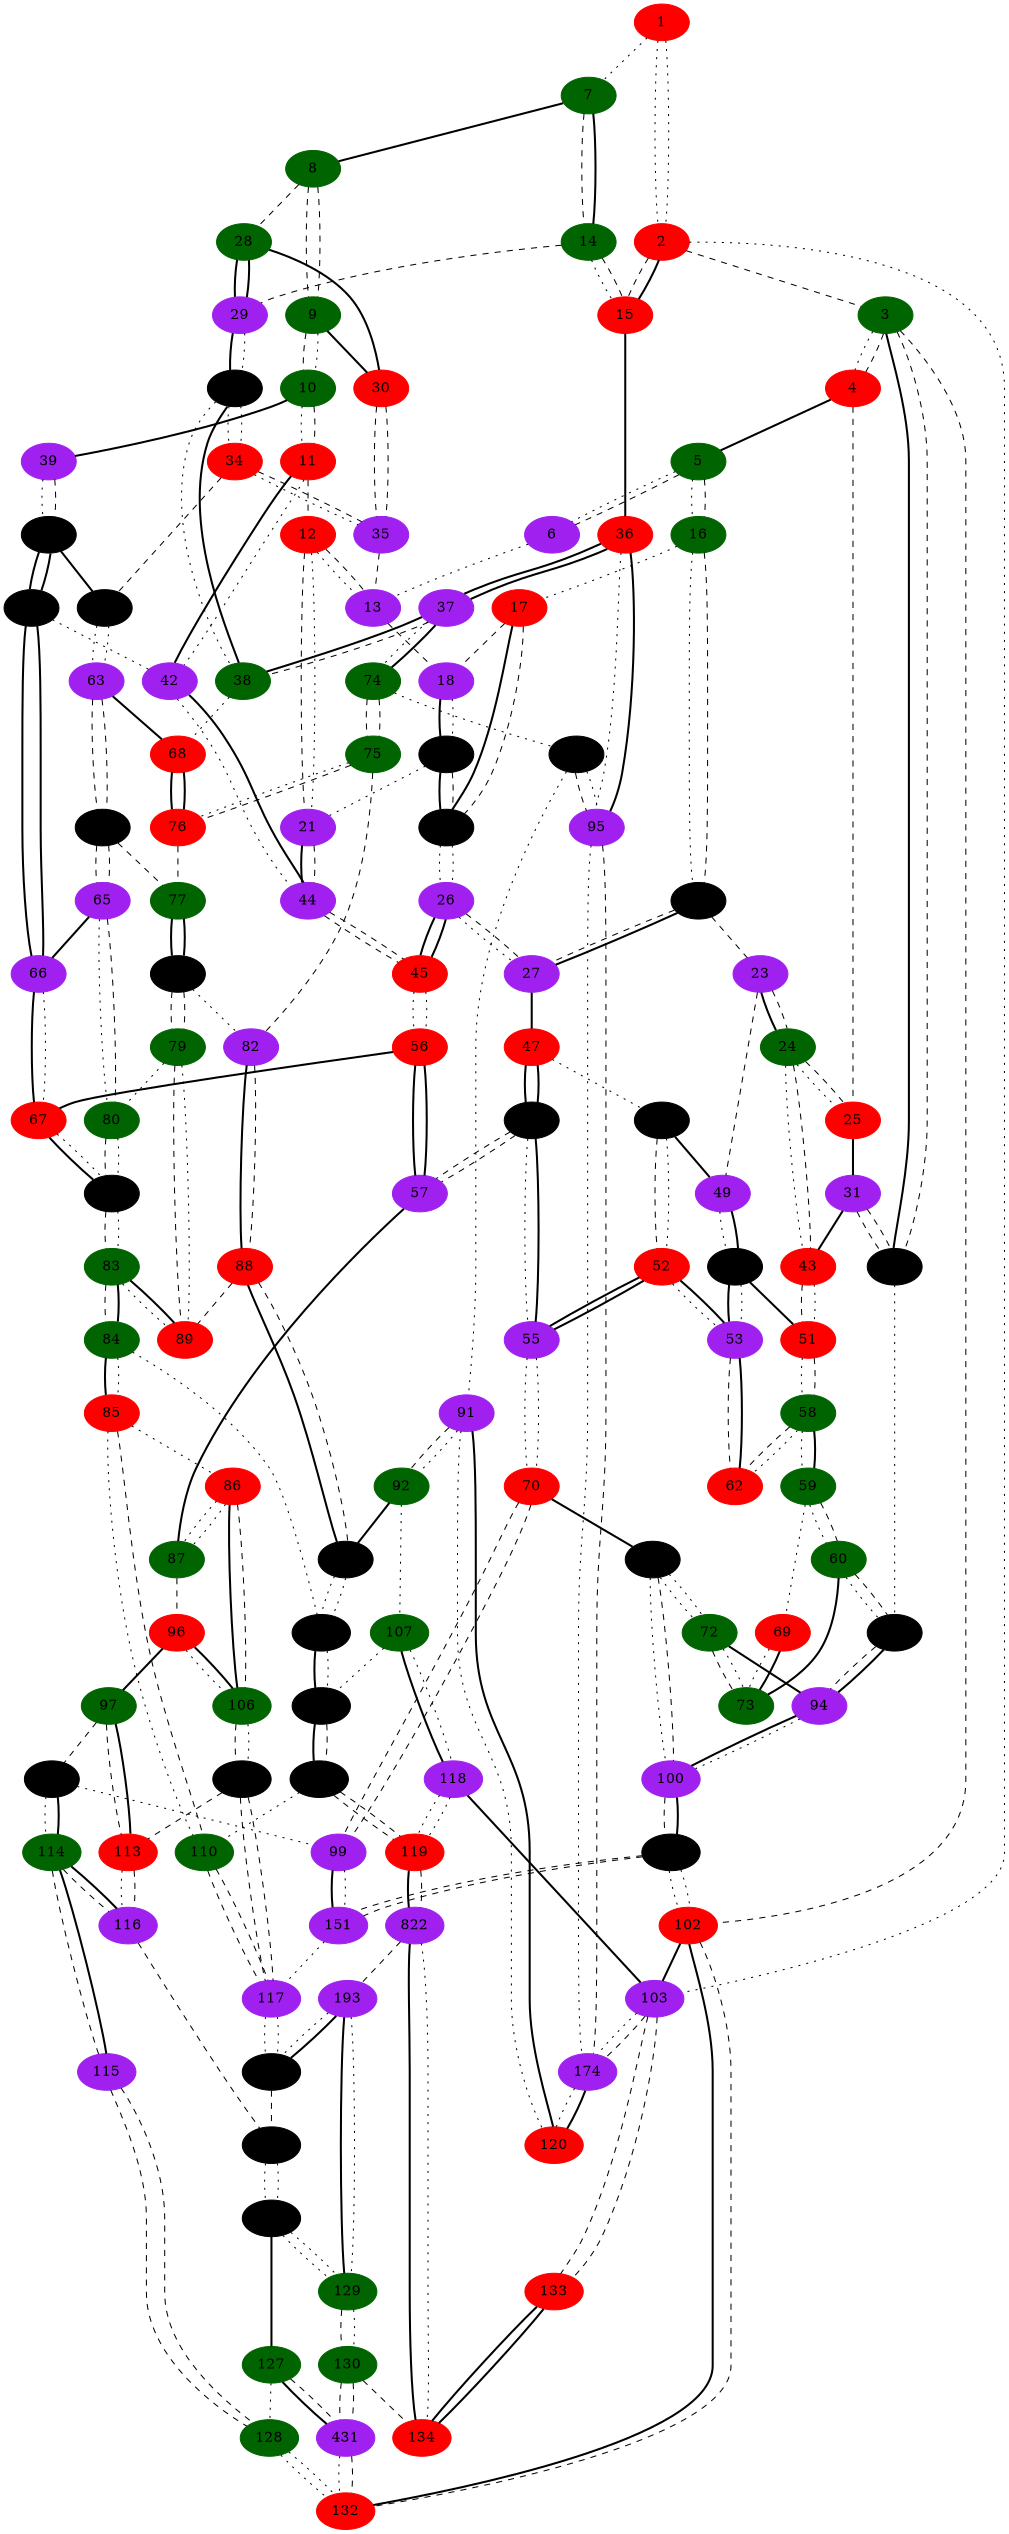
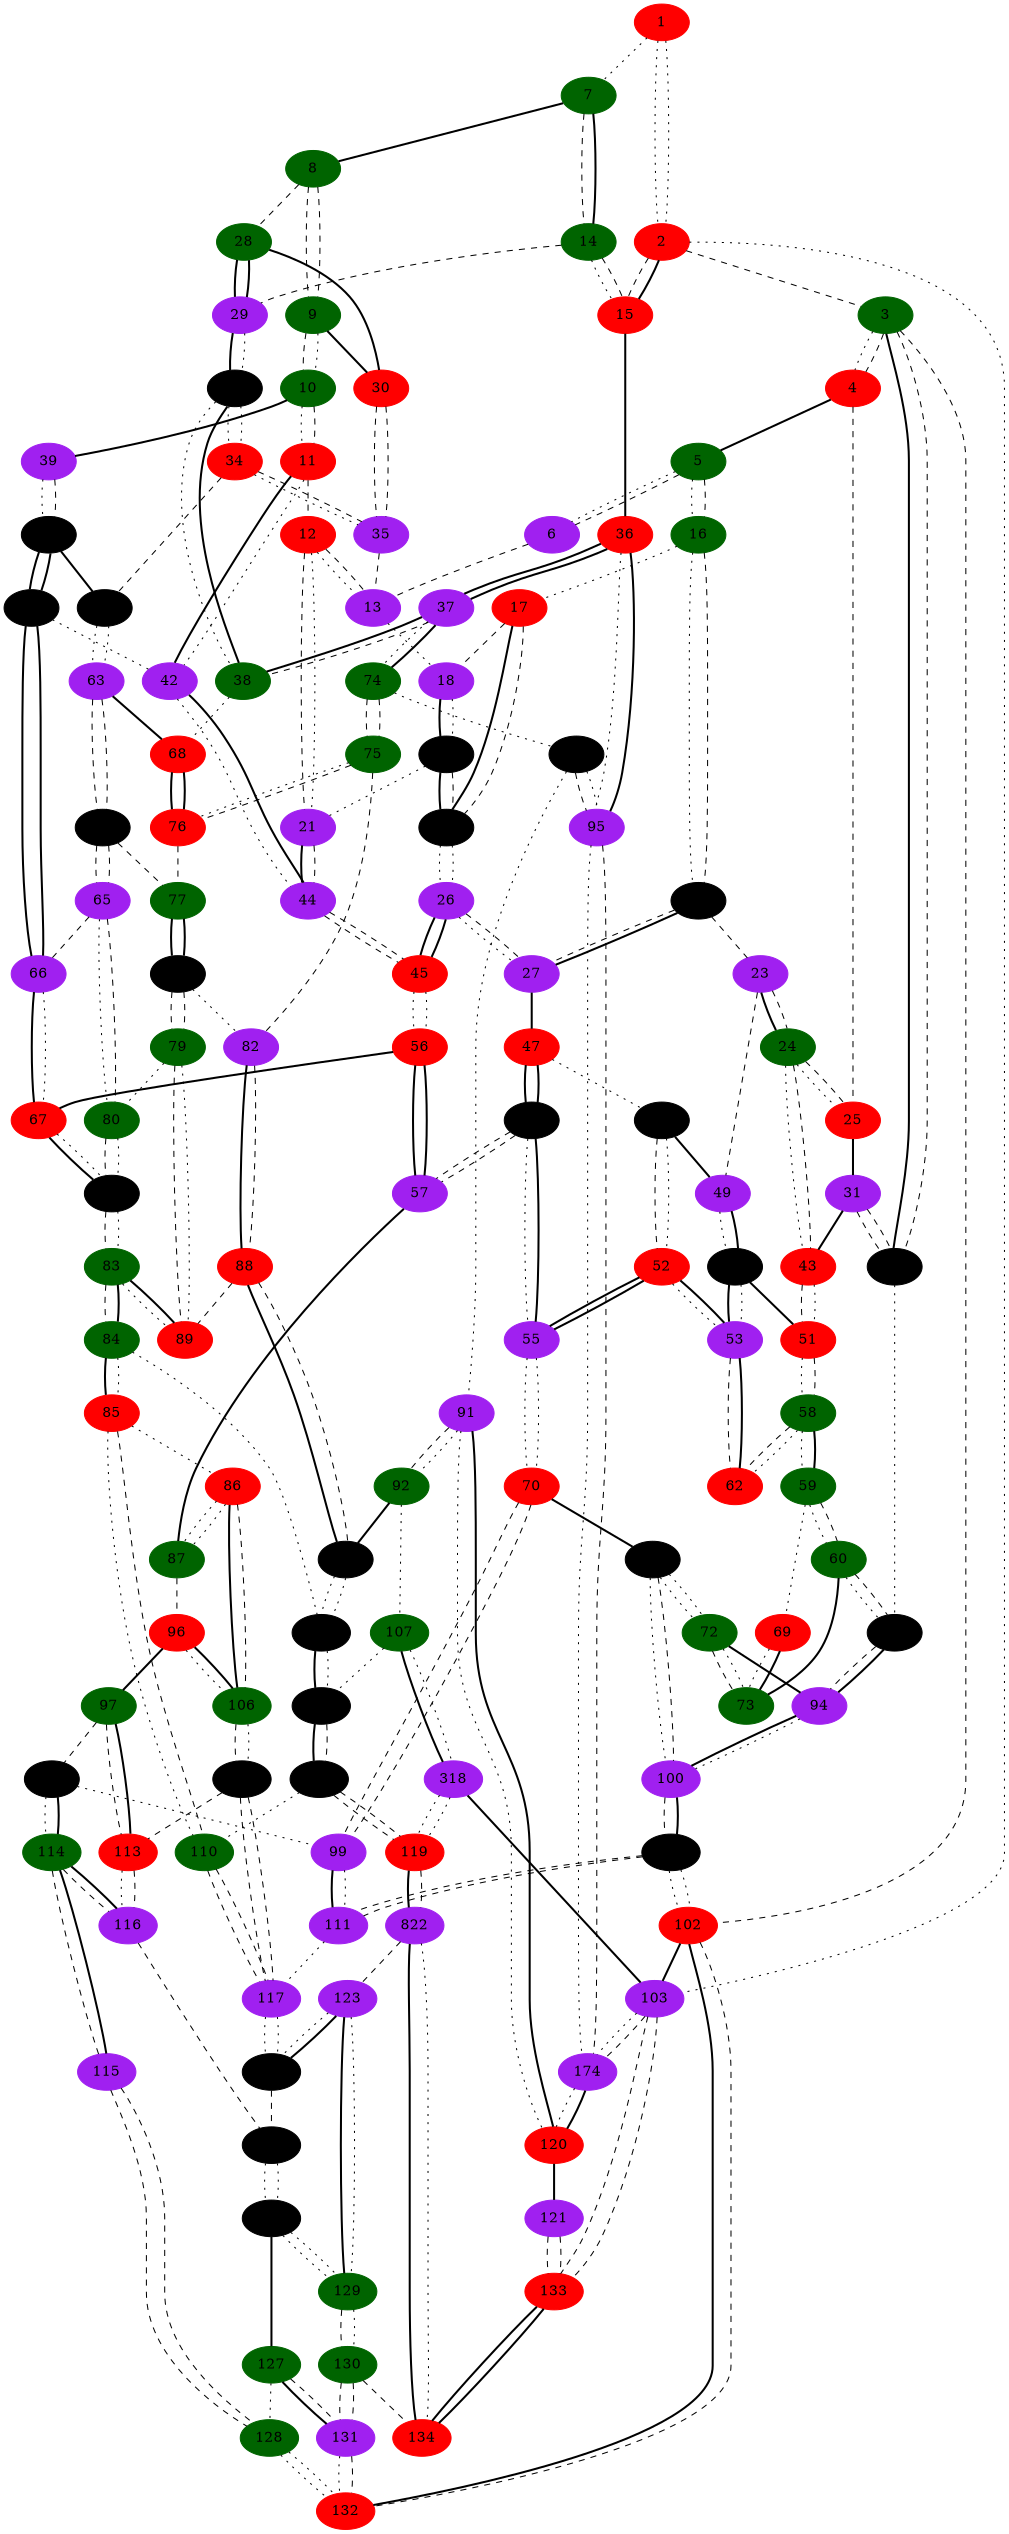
(461, 569) -> (461, 569)
(418, 653) -> (418, 653)
(71, 937) -> (71, 937)
(453, 1779) -> (453, 1779)
(339, 1926) -> (339, 1926)
(348, 1999) -> (348, 1999)
none -> (554, 2218)
(346, 2438) -> (346, 2438)
